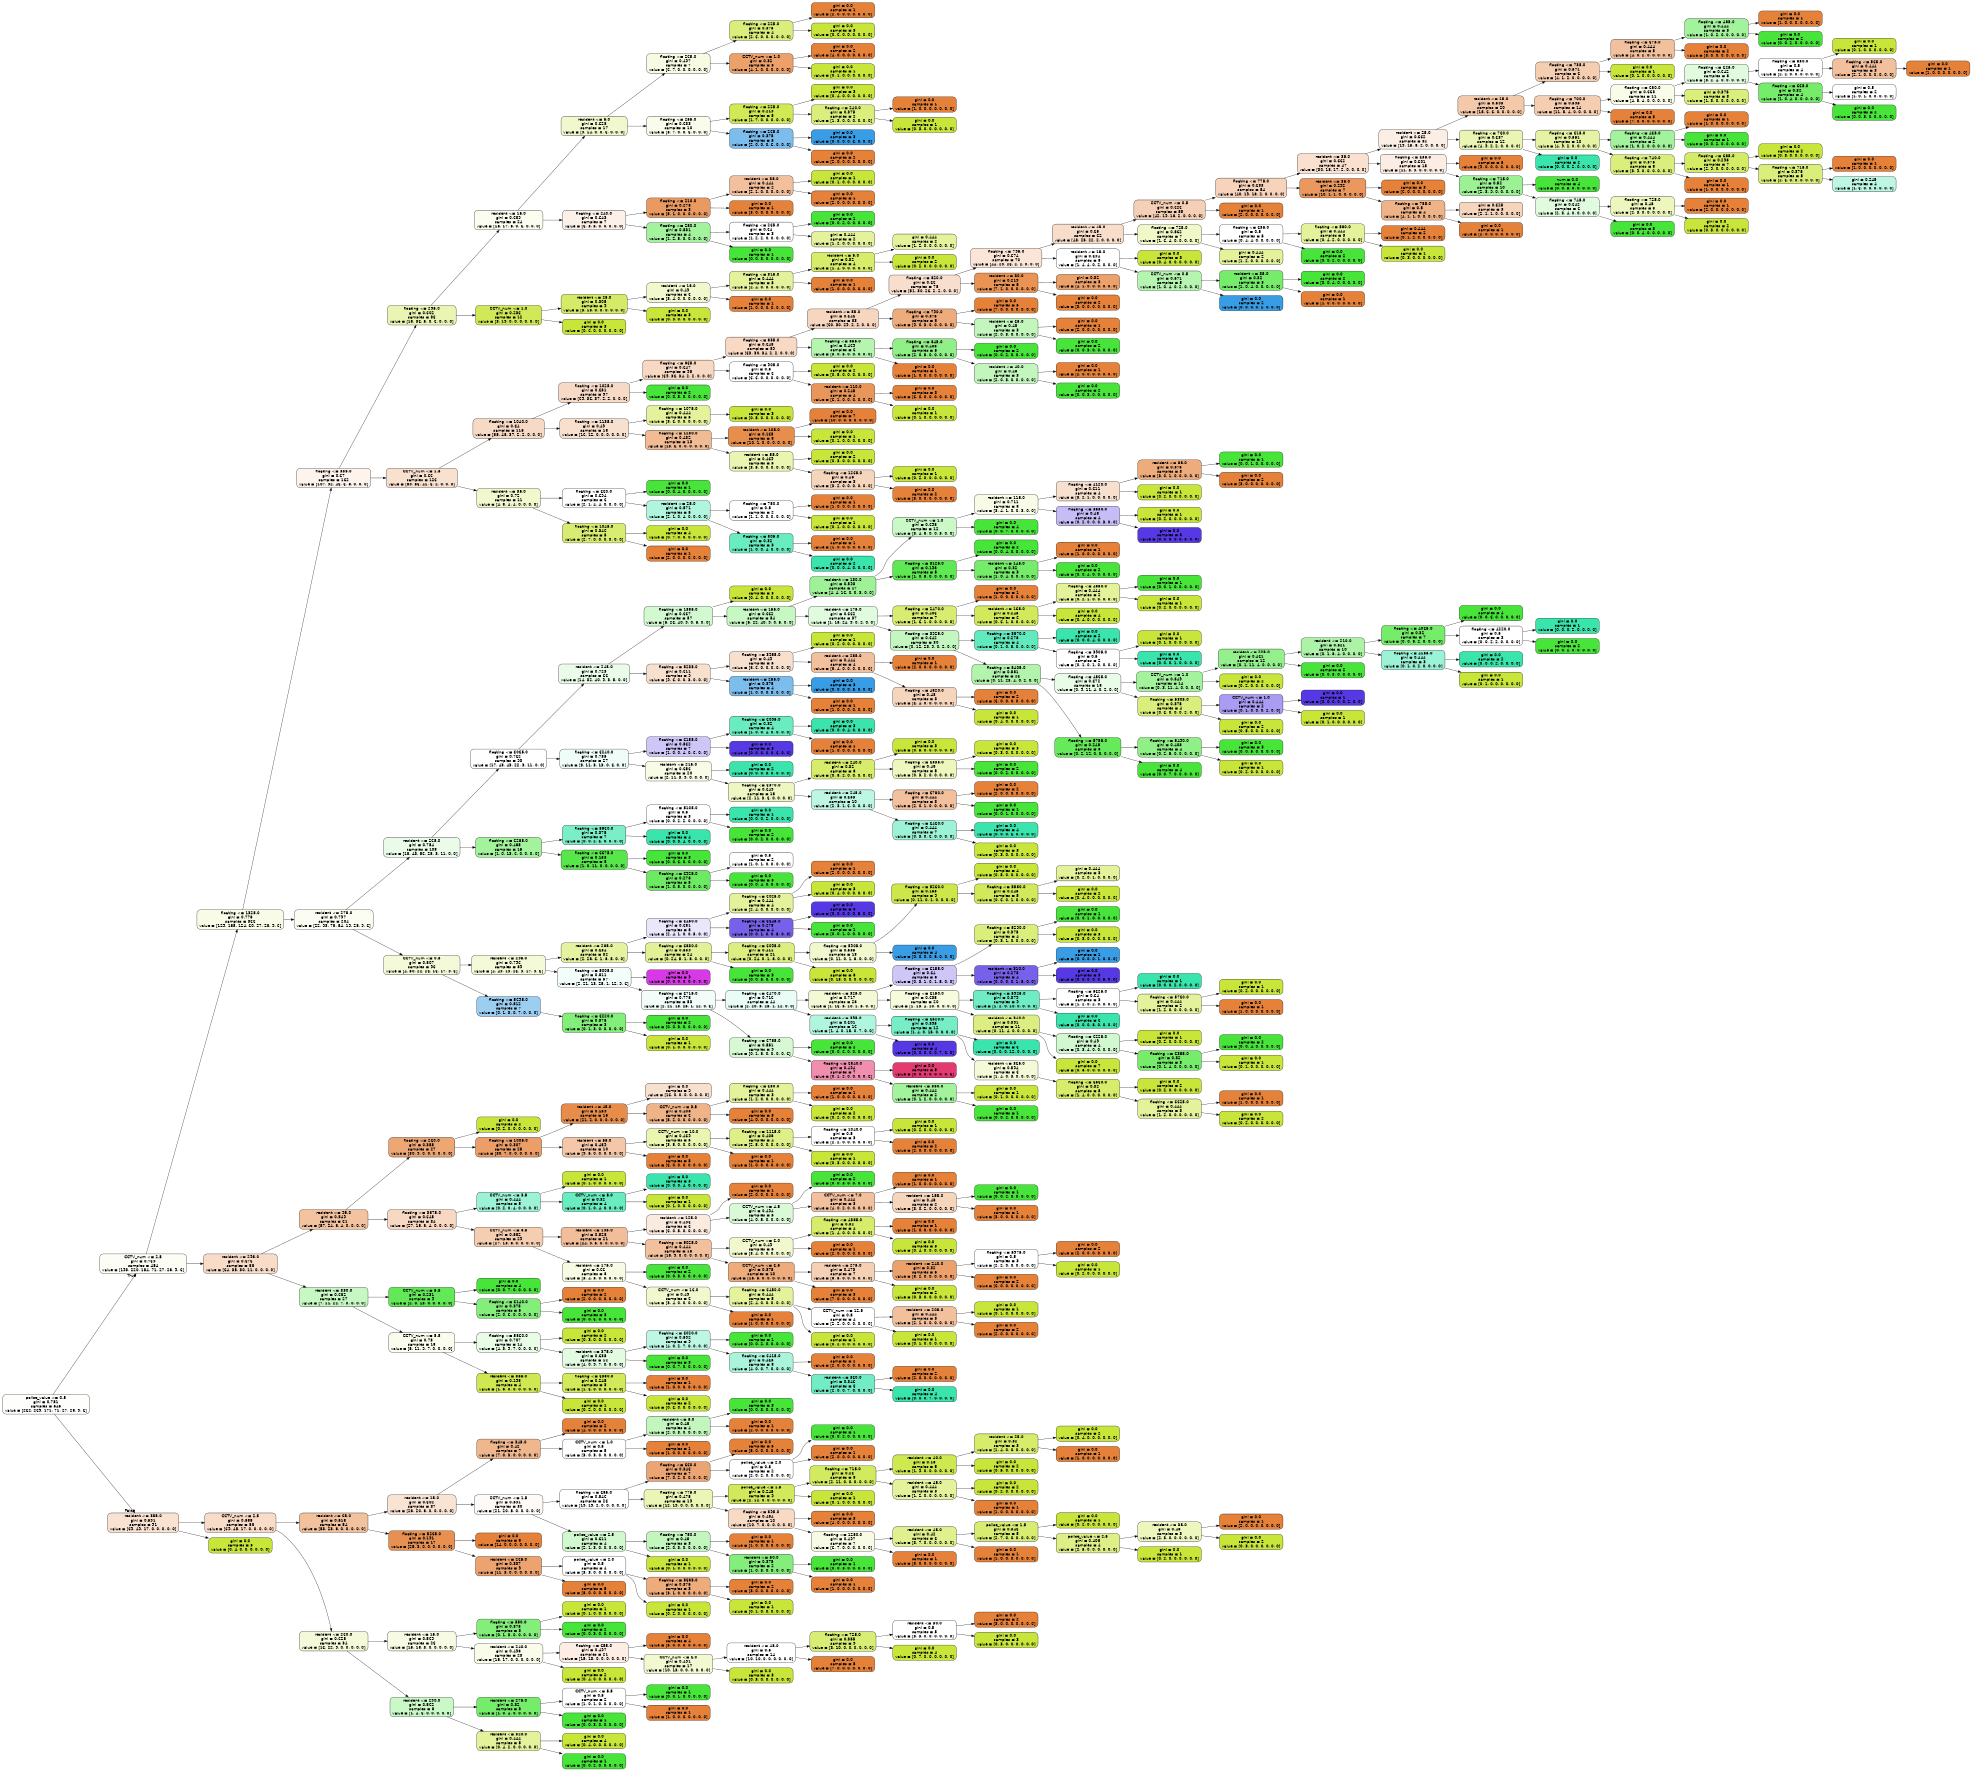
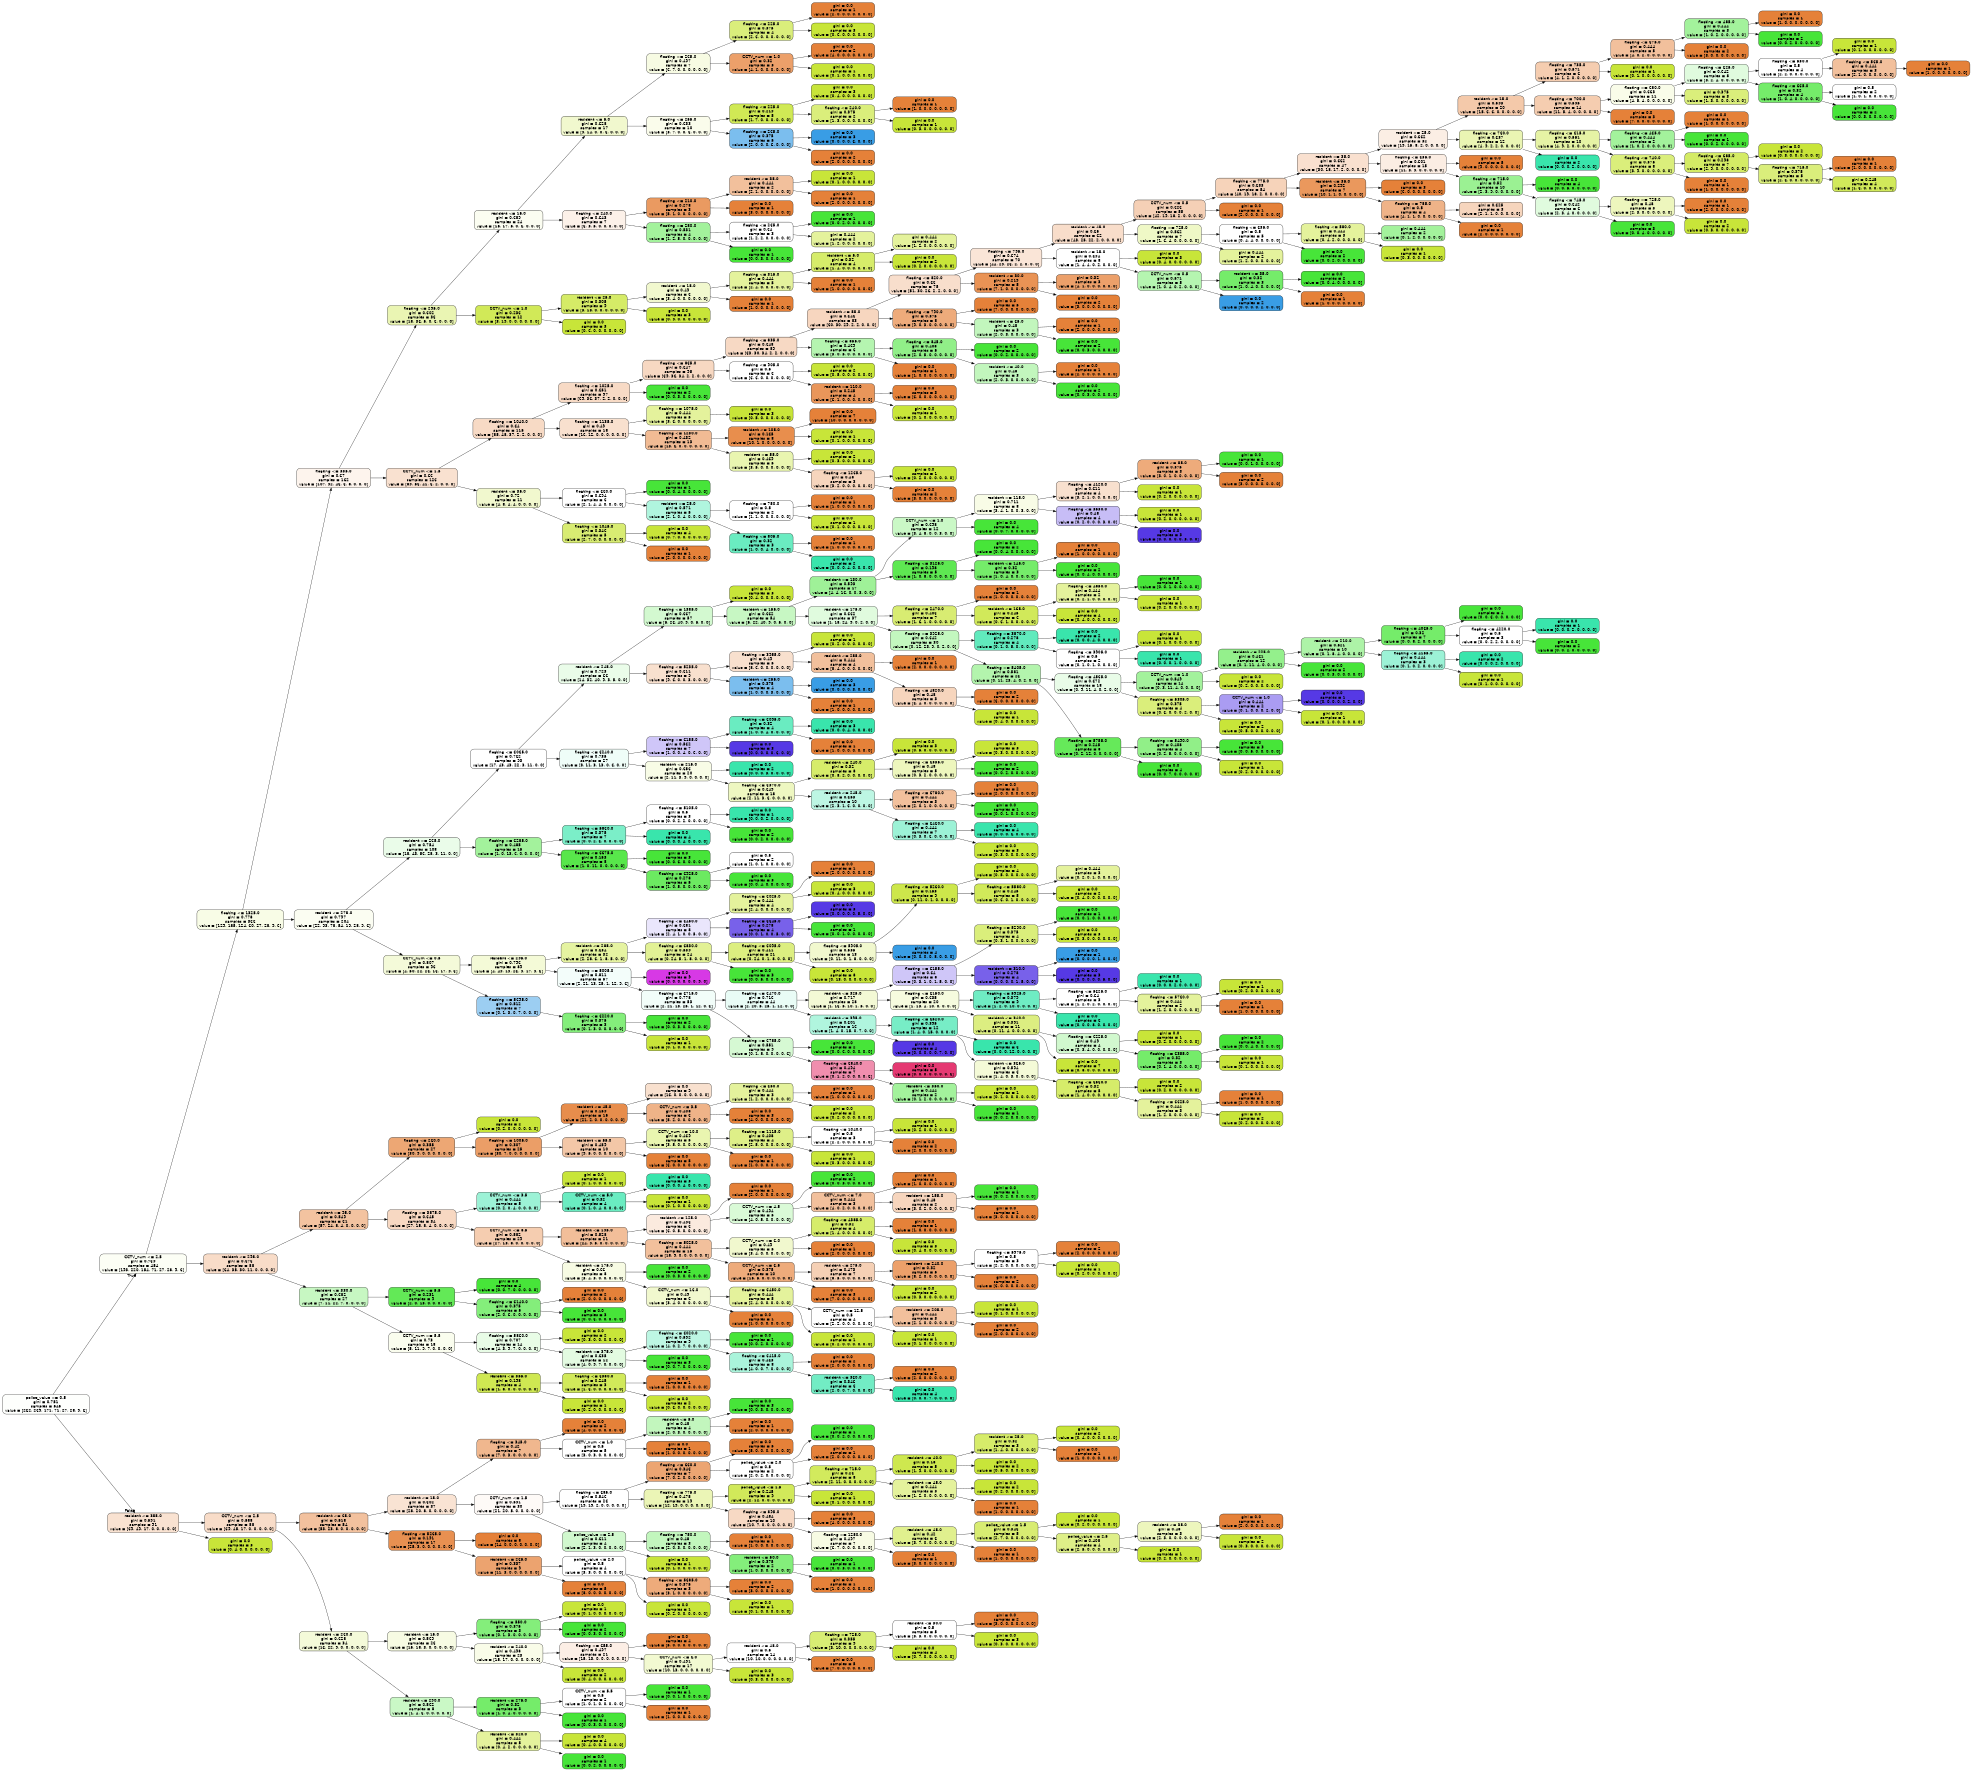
(1567, 184) -> (1567, 184)
(1864, 184) -> (1864, 184)
(1413, 233) -> (1413, 233)
